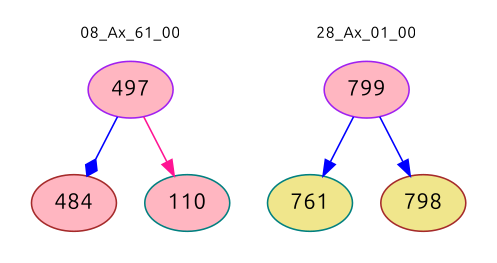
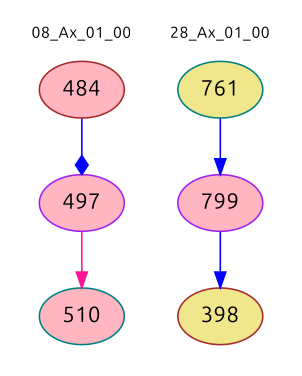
(131, 34) -> (82, 34)
(107, 138) -> (82, 137)
(342, 139) -> (220, 139)
(187, 203) -> (82, 316)
(423, 203) -> (220, 316)
